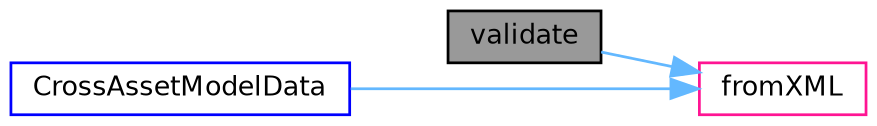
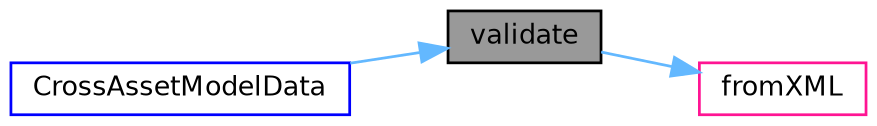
(511, 89) -> (385, 58)
